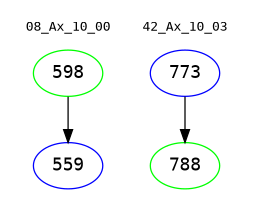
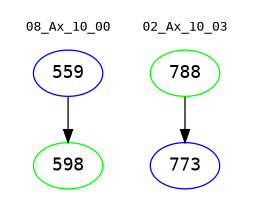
(186, 28) -> (186, 28)
(68, 113) -> (68, 113)
(185, 113) -> (185, 113)
